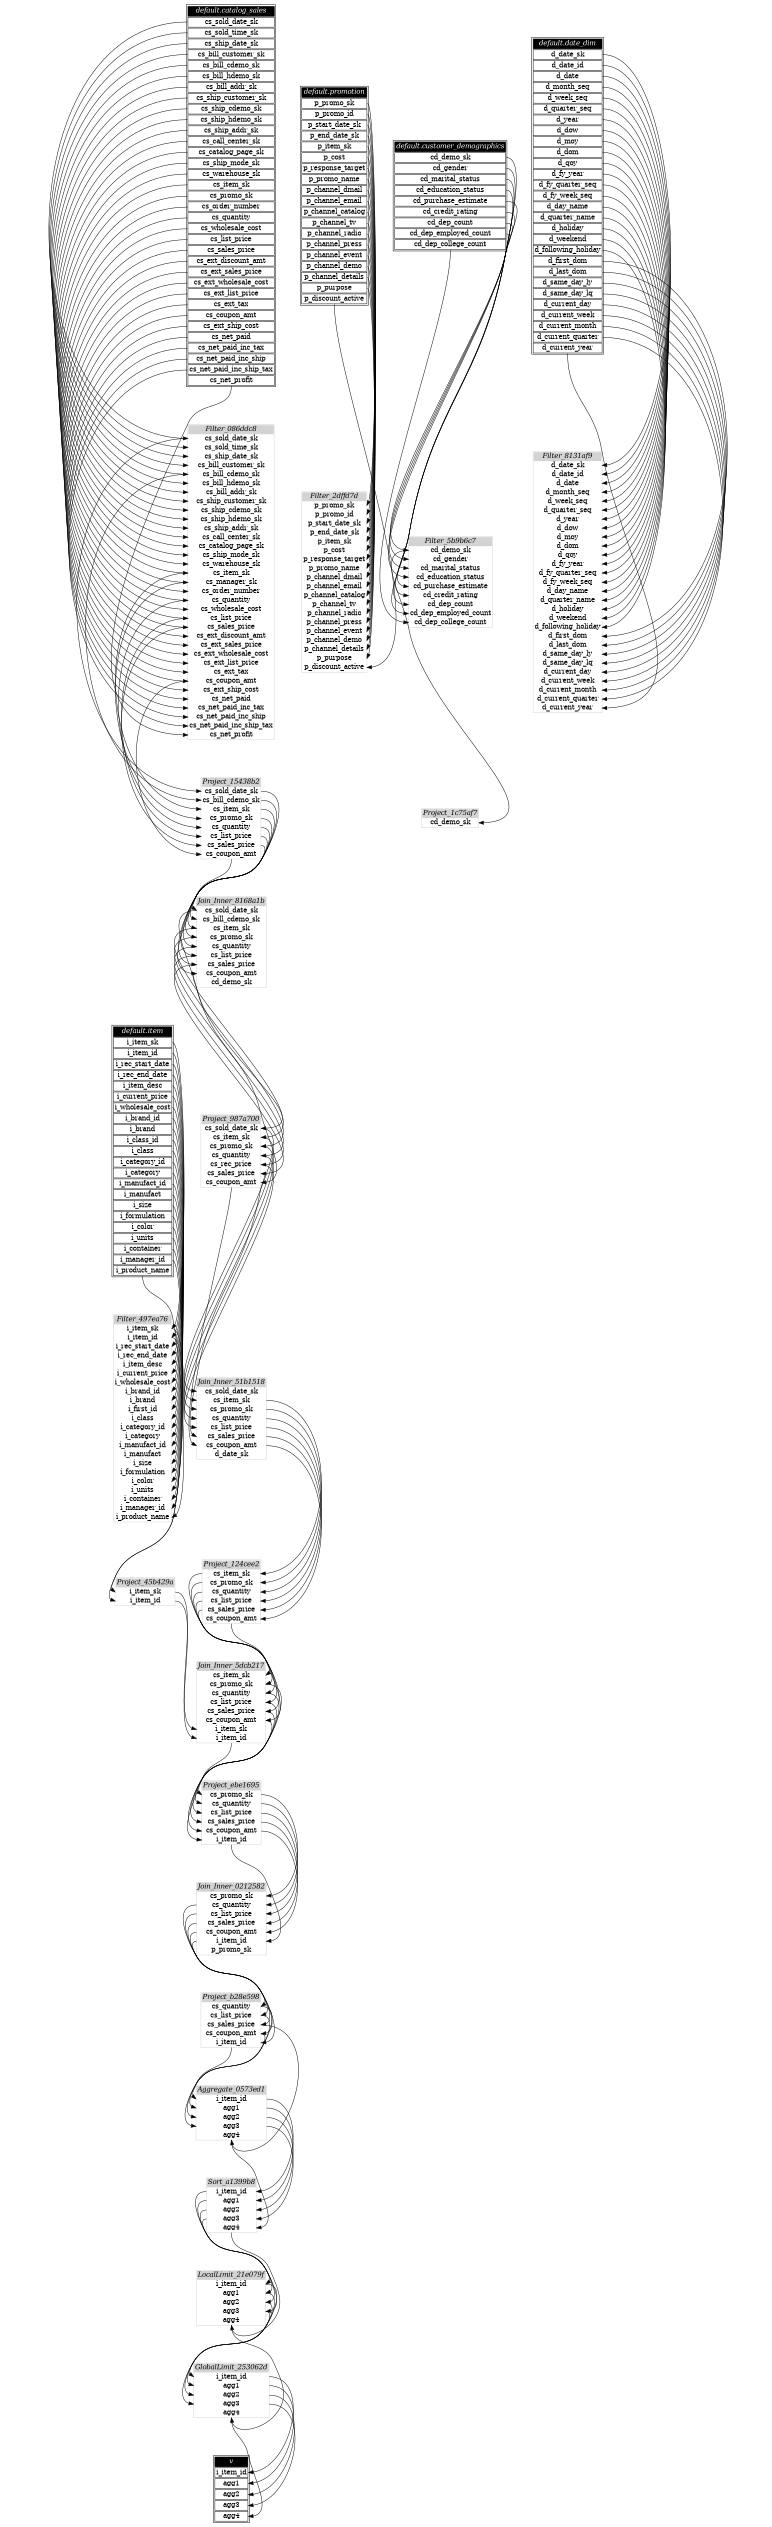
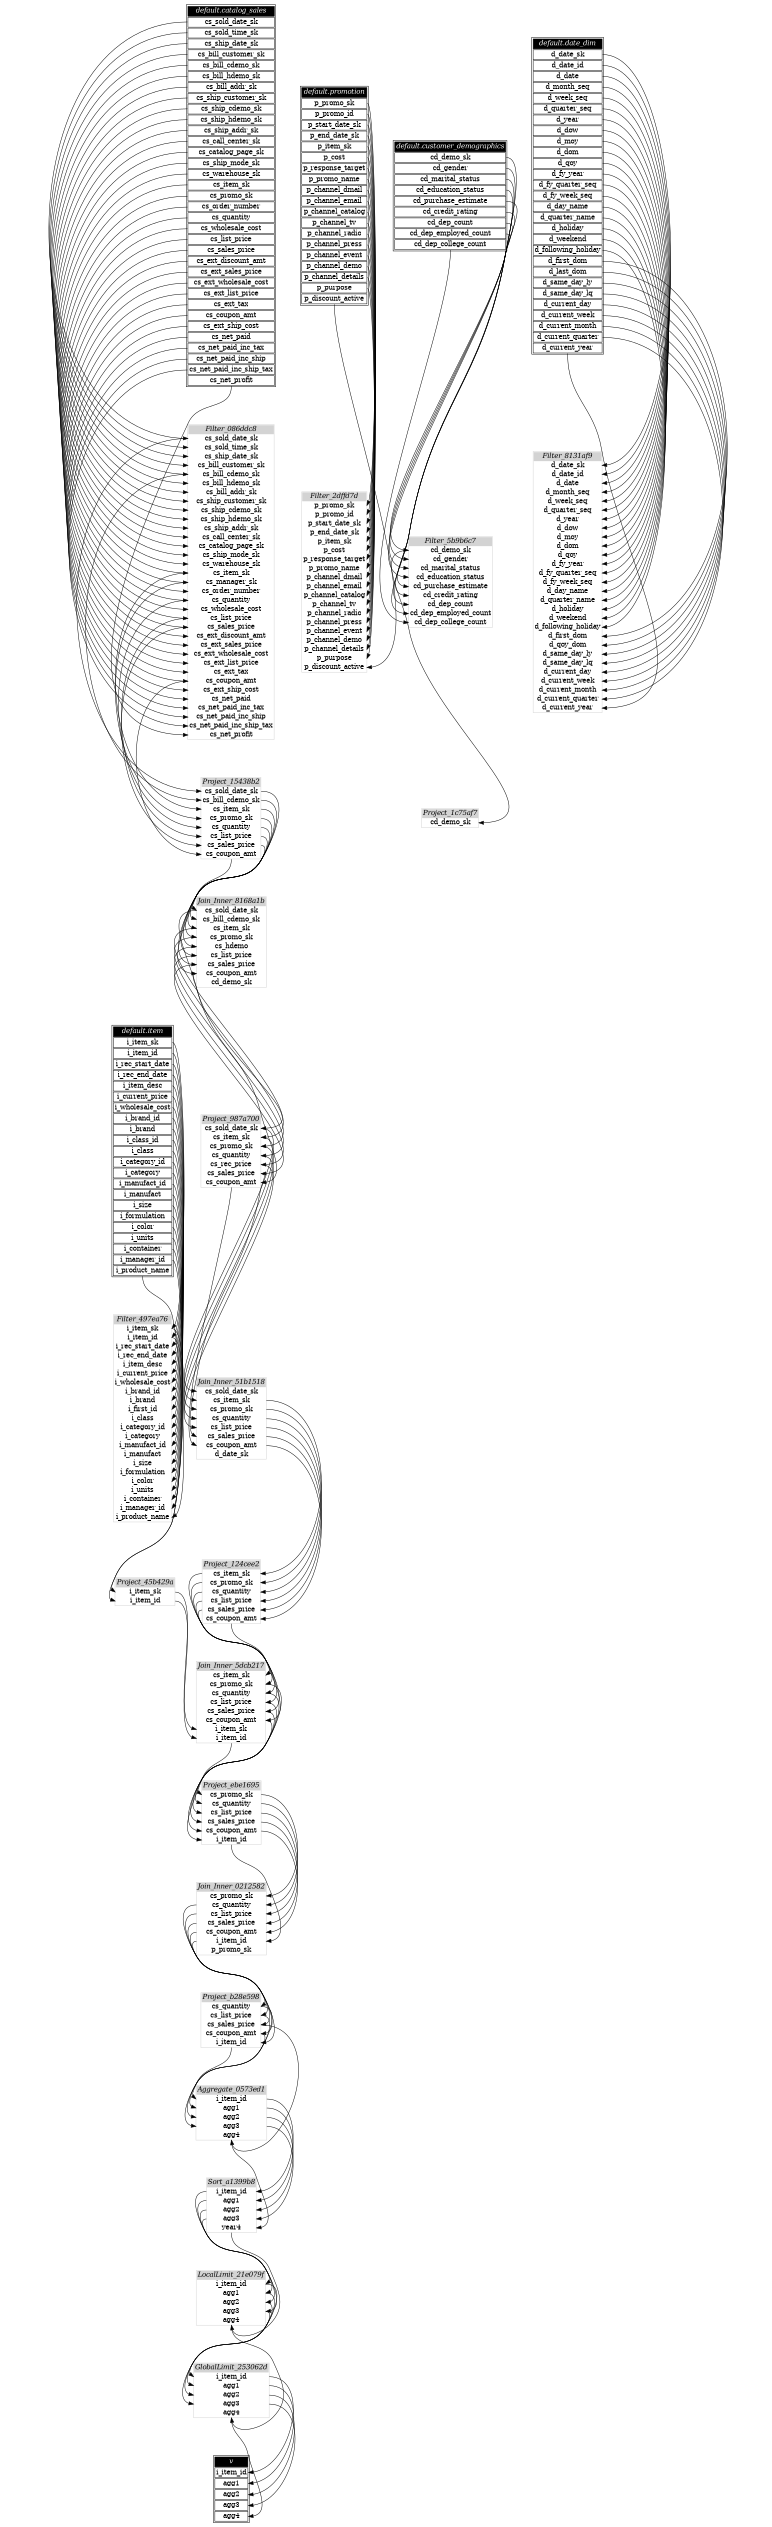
(568, 645) -> (568, 645)
(231, 946) -> (231, 946)
(231, 2227) -> (231, 2227)
